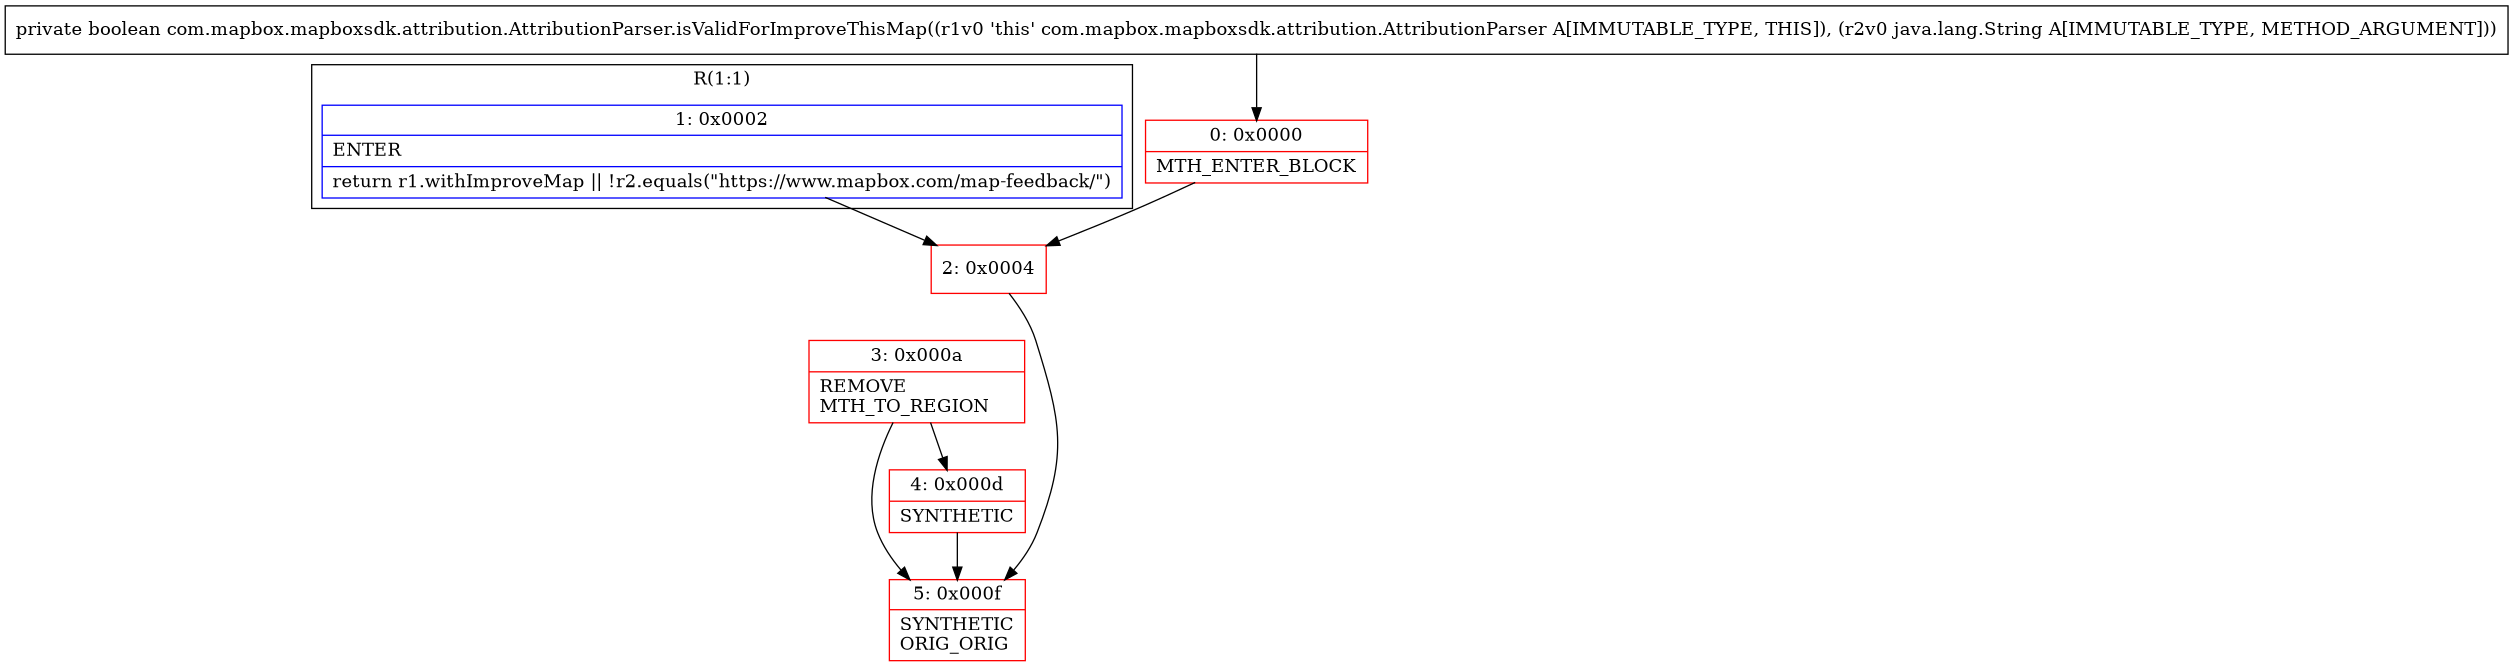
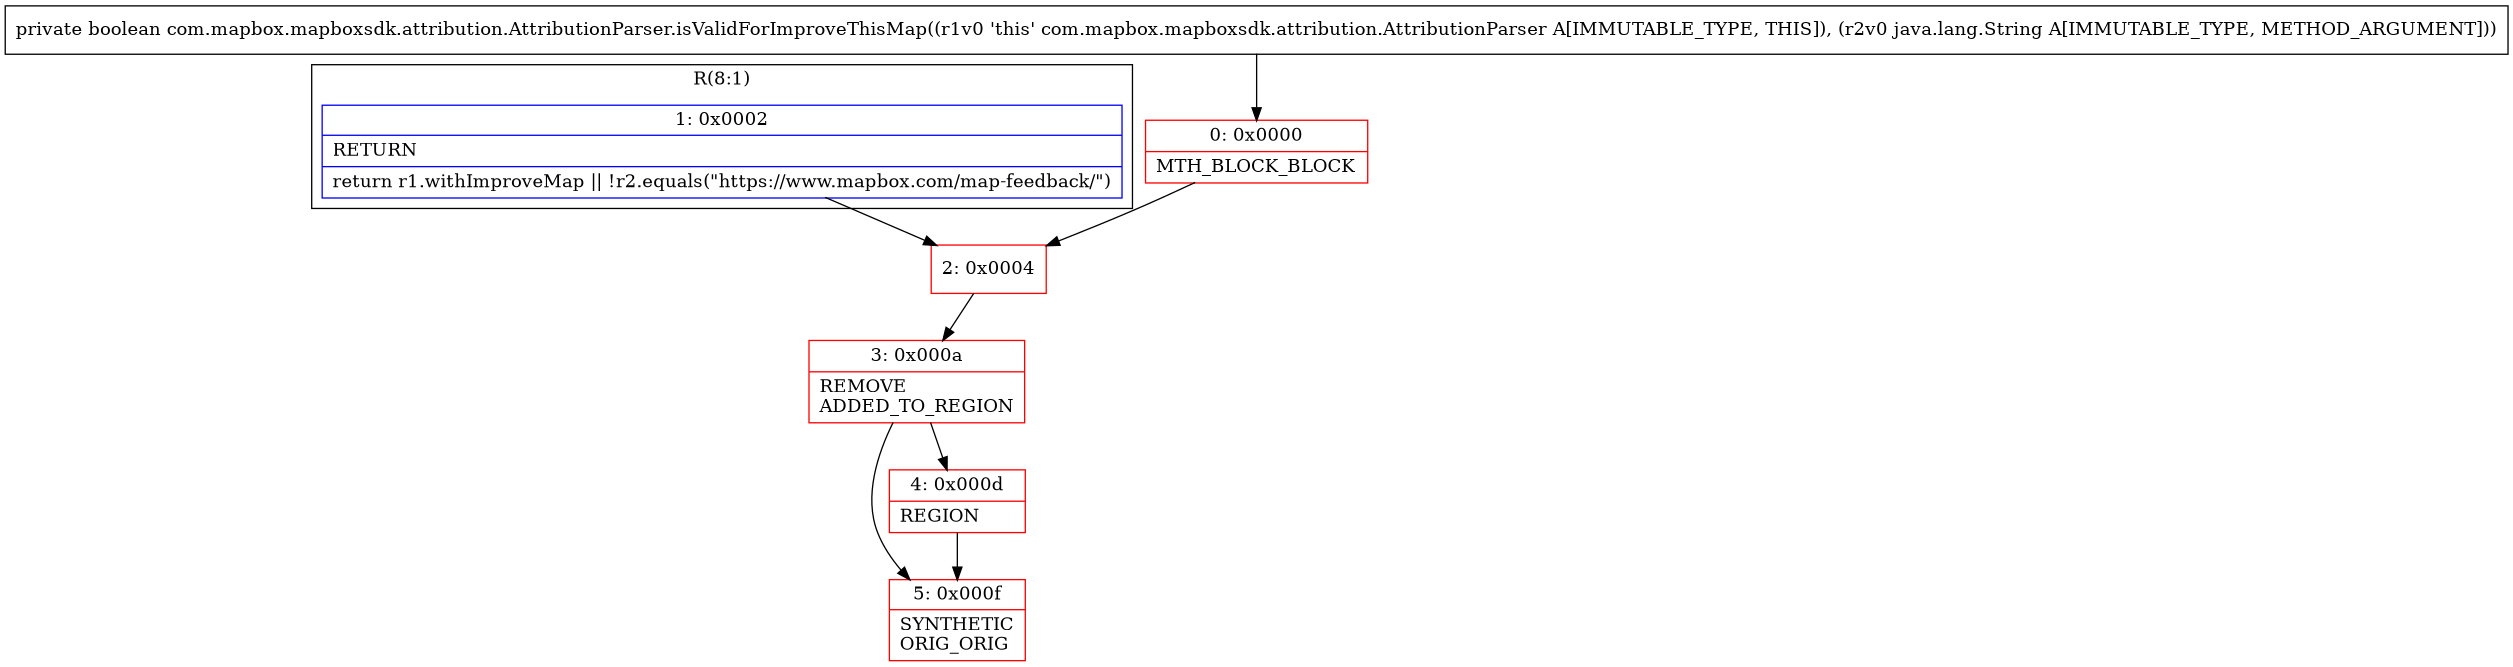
(722, 80) -> (722, 80)
(367, 150) -> (375, 150)
(1257, 167) -> (1256, 167)
(904, 406) -> (917, 406)
(1057, 432) -> (962, 311)
(957, 516) -> (940, 516)
